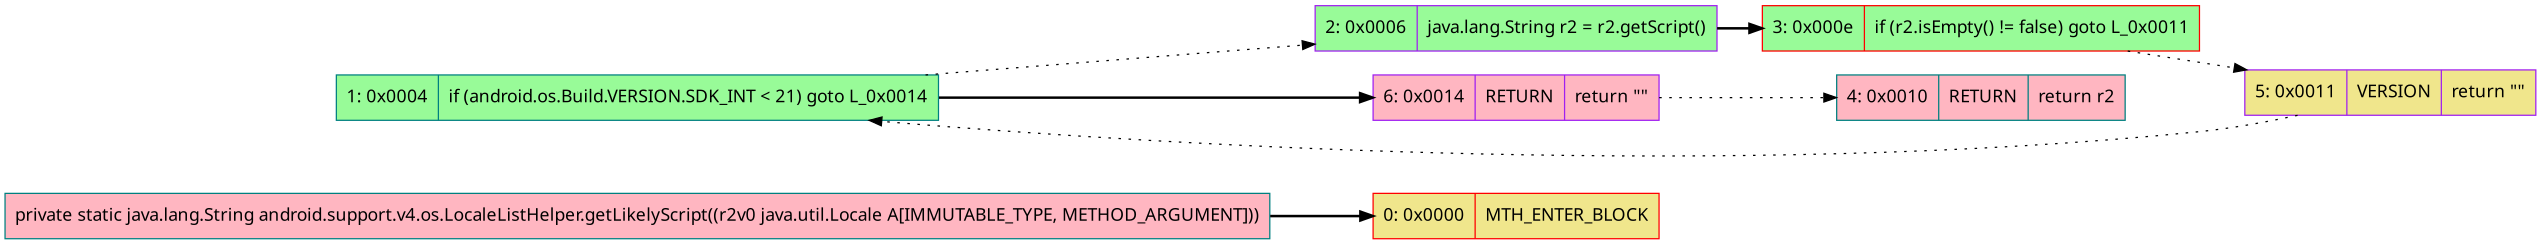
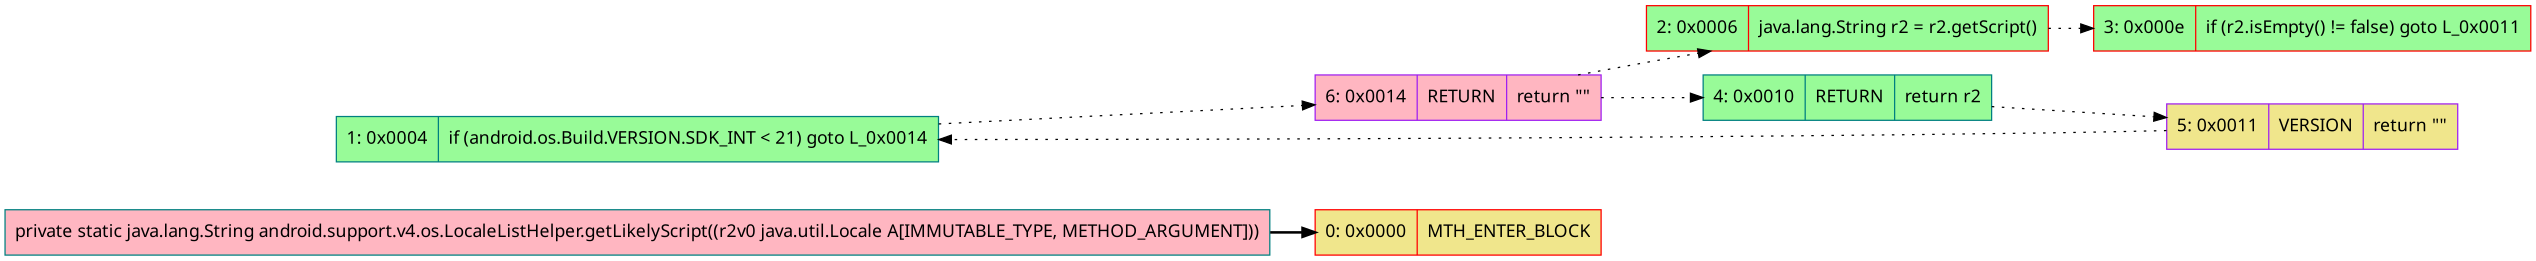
(1516, 28) -> (1847, 28)
(1733, 28) -> (2065, 28)
(2181, 59) -> (2073, 112)
(1114, 60) -> (1638, 64)
(1149, 98) -> (1120, 115)
(1981, 98) -> (1847, 98)
